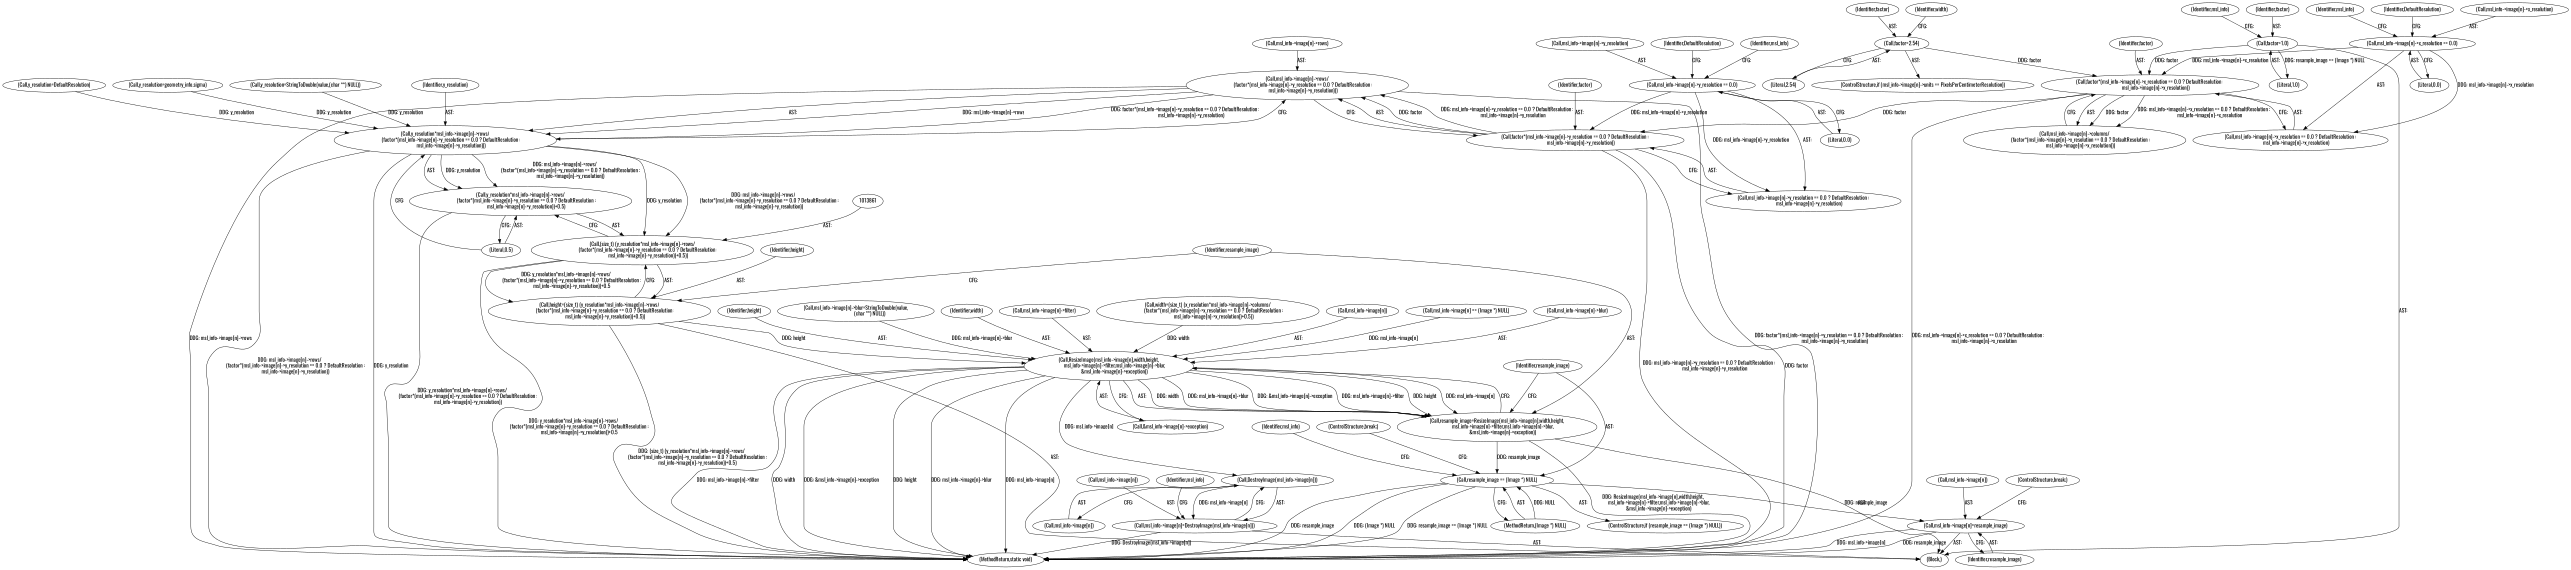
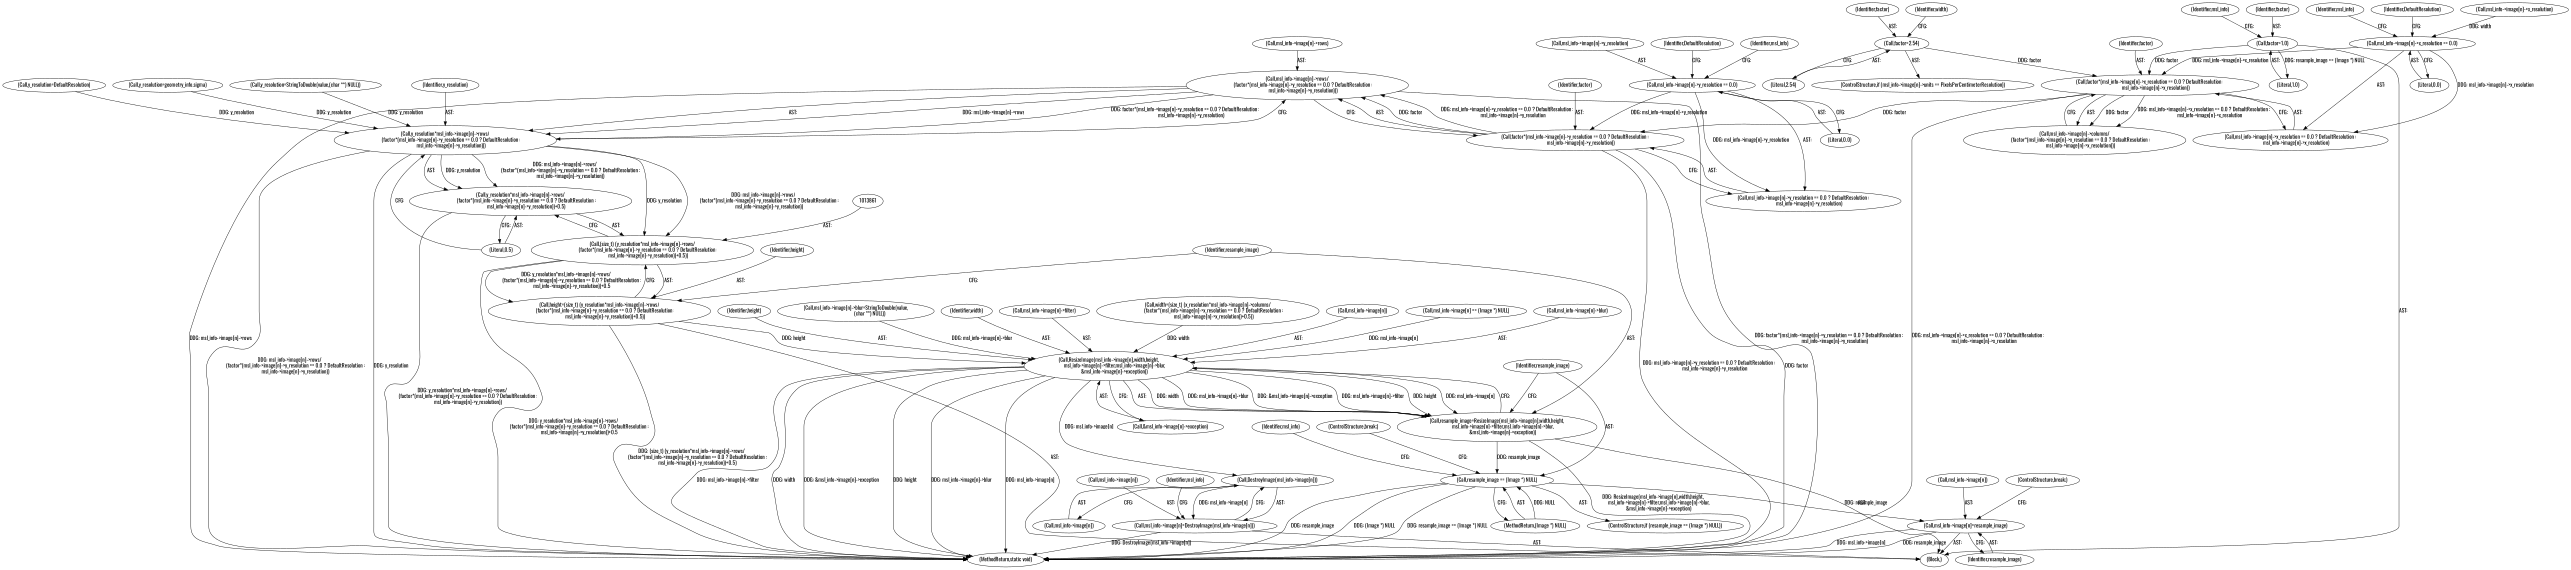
(2474, 27) -> (2480, 27)
